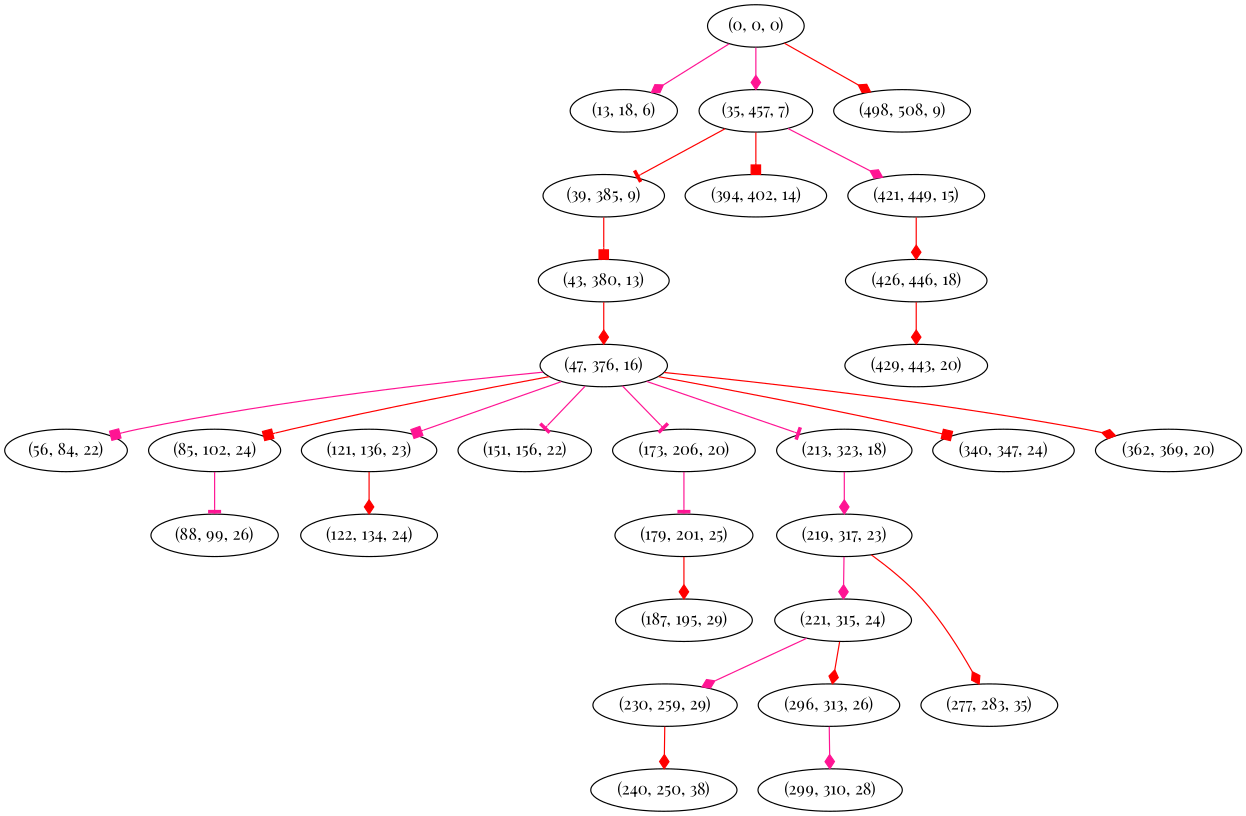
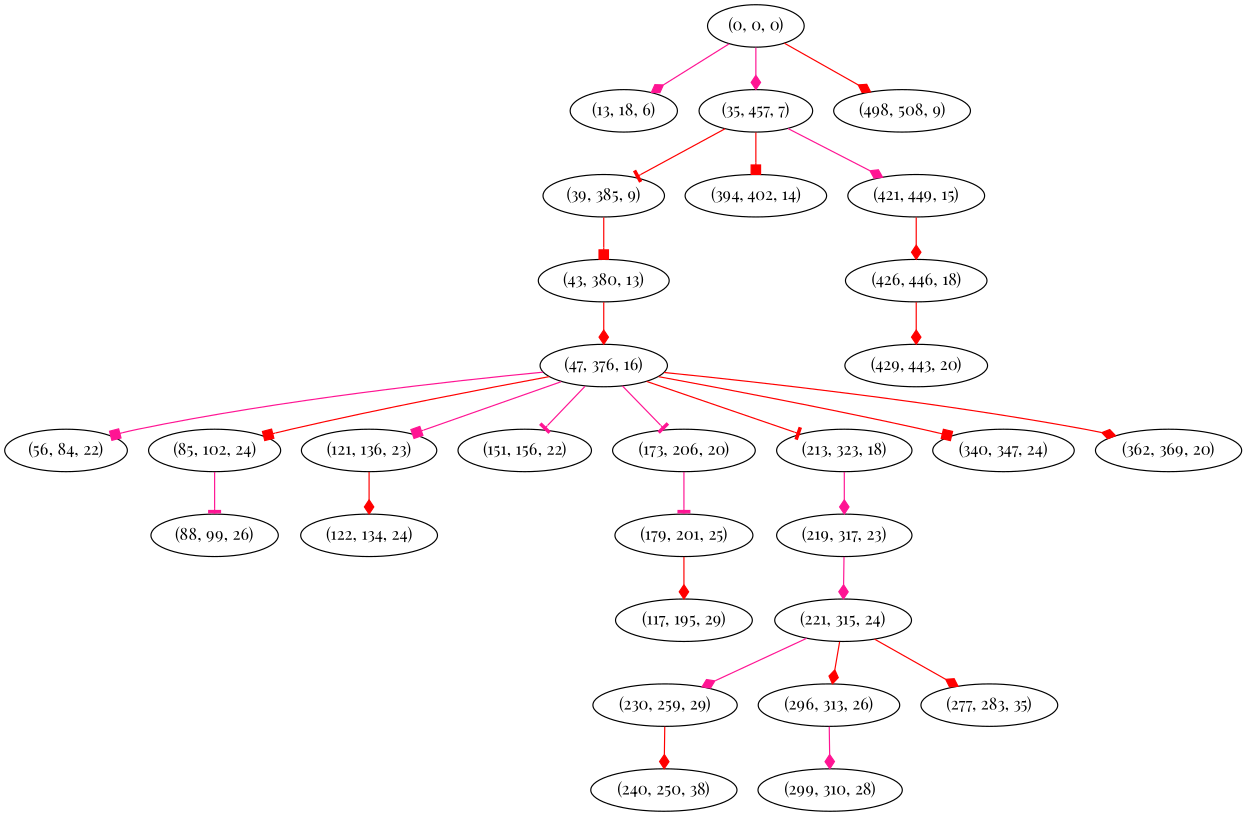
(721, 407) -> (721, 407)
(929, 607) -> (910, 659)
(684, 620) -> (684, 620)
